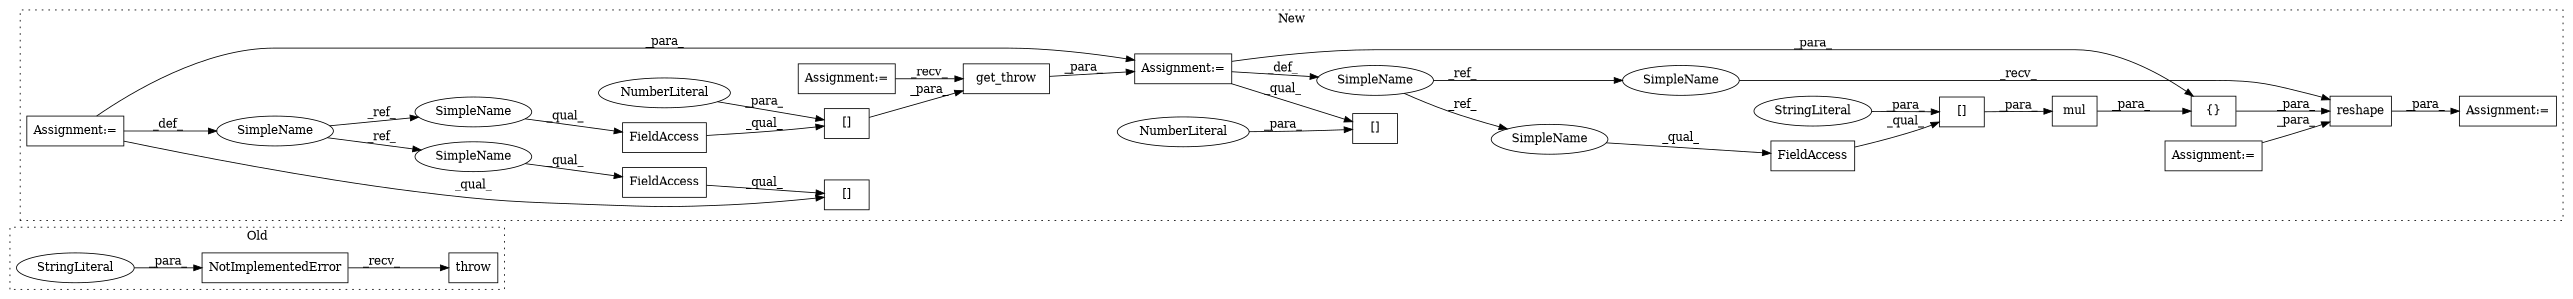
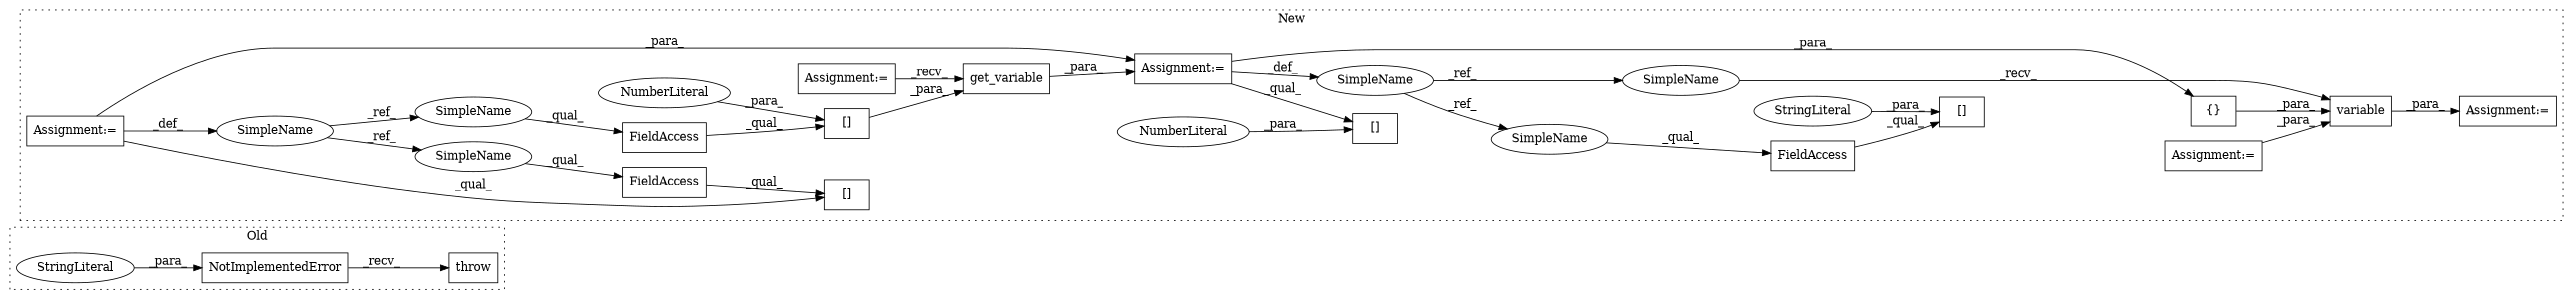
(1006, 79) -> (1006, 79)
(2075, 111) -> none
(2361, 111) -> (2361, 111)
